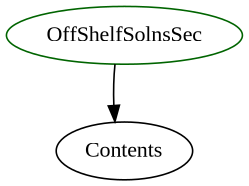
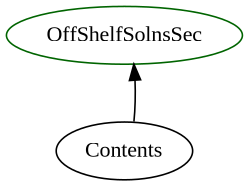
(114, 85) -> (135, 101)
